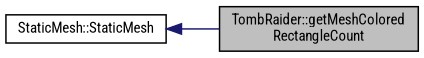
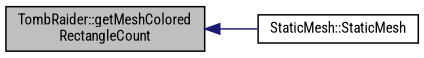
(201, 29) -> (239, 29)
